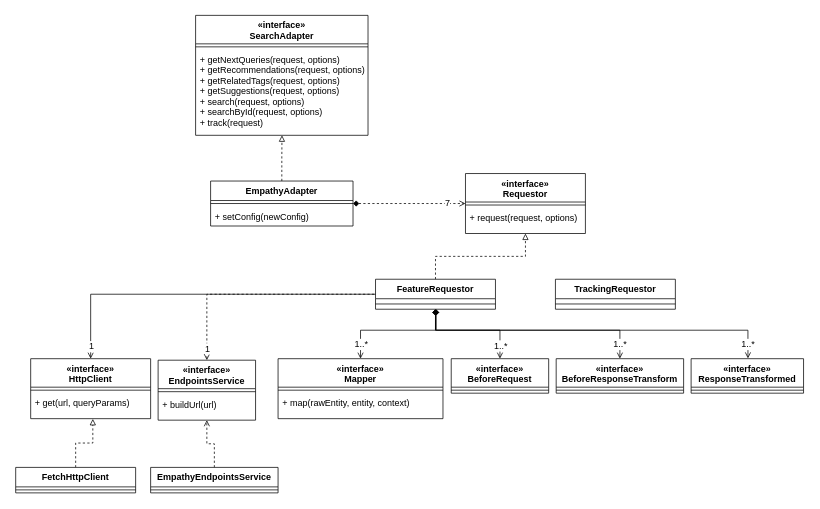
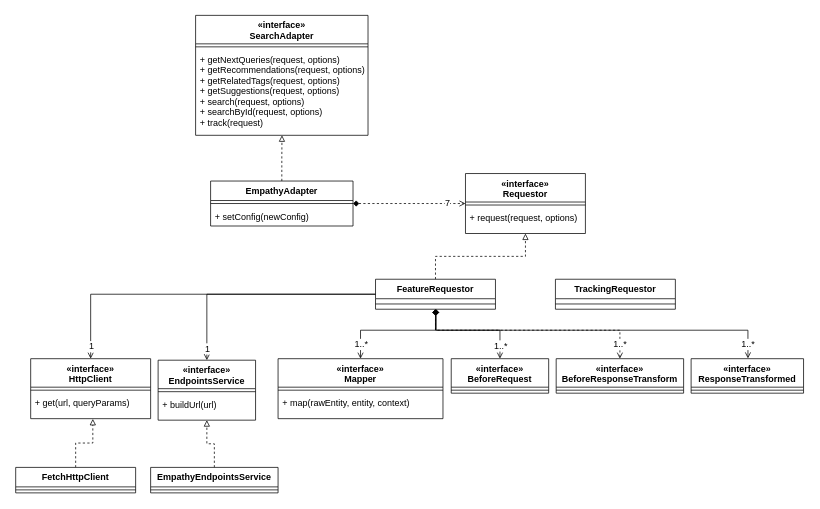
(207, 321) -> (207, 321)
(620, 354) -> (620, 354)
(207, 425) -> (207, 427)
